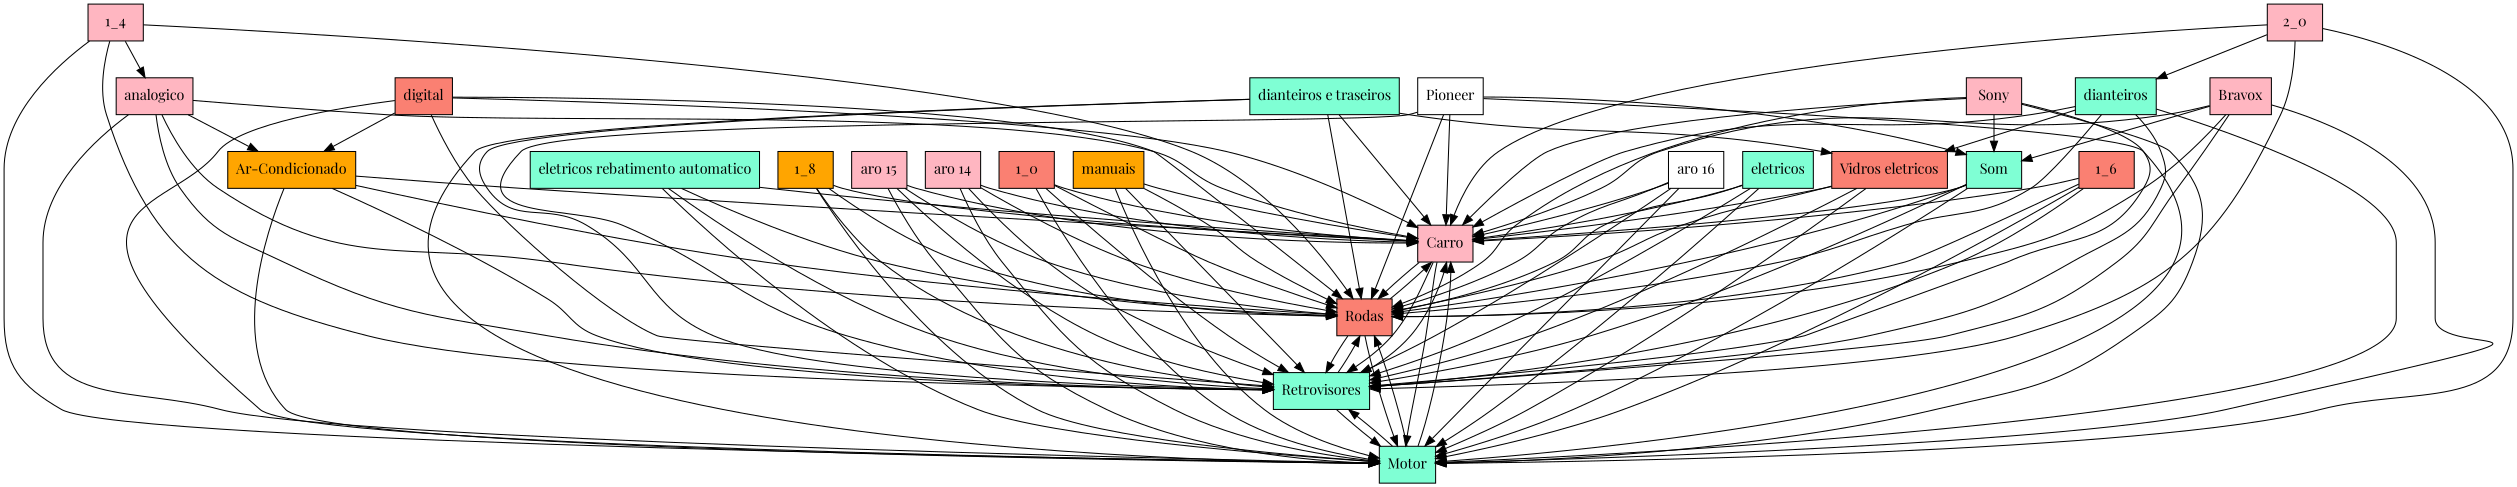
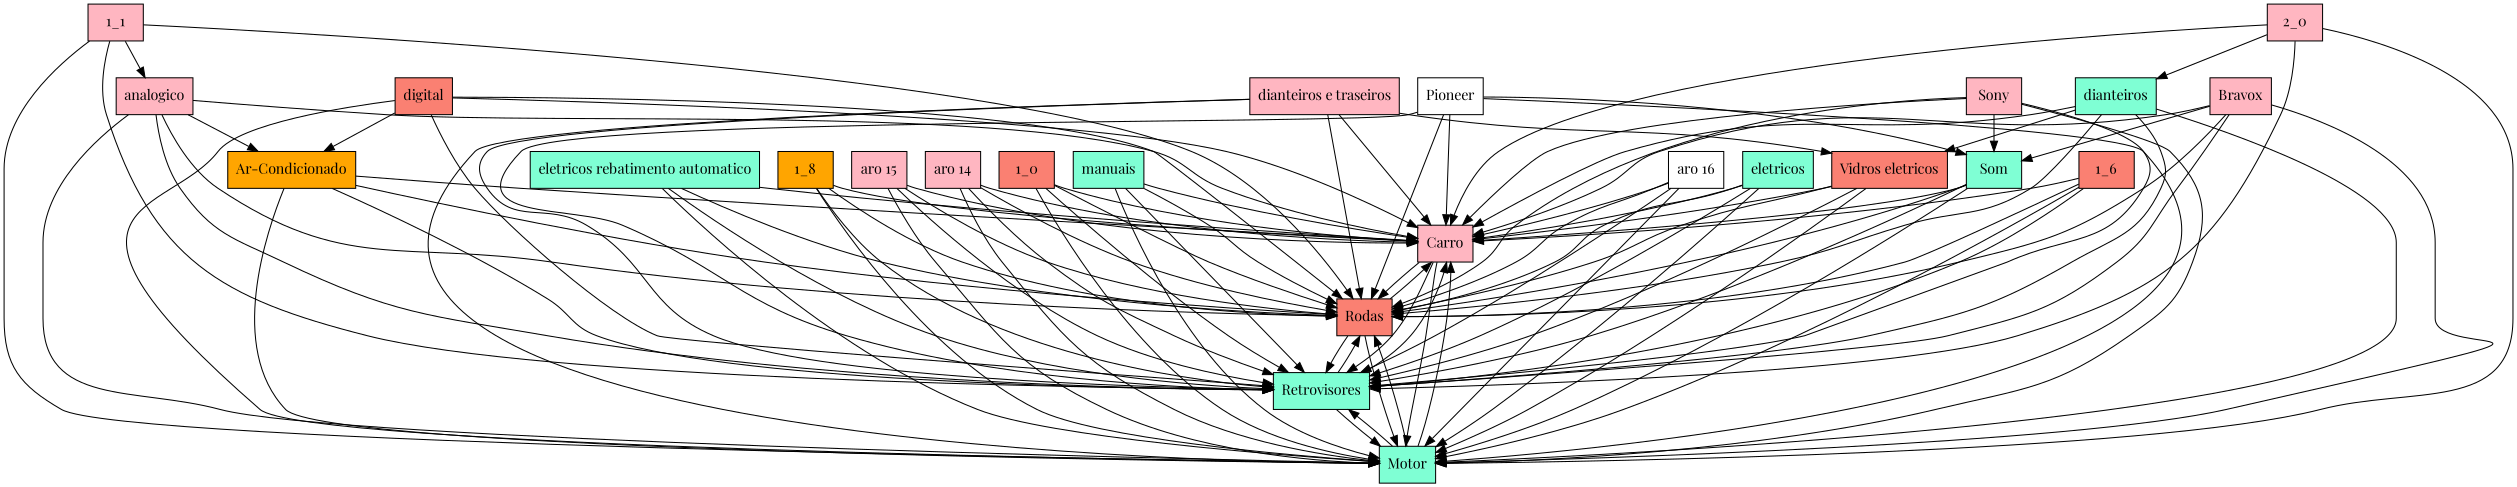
(116, 23) -> (116, 23)
(1325, 96) -> (1325, 96)
(1109, 170) -> (1109, 170)
